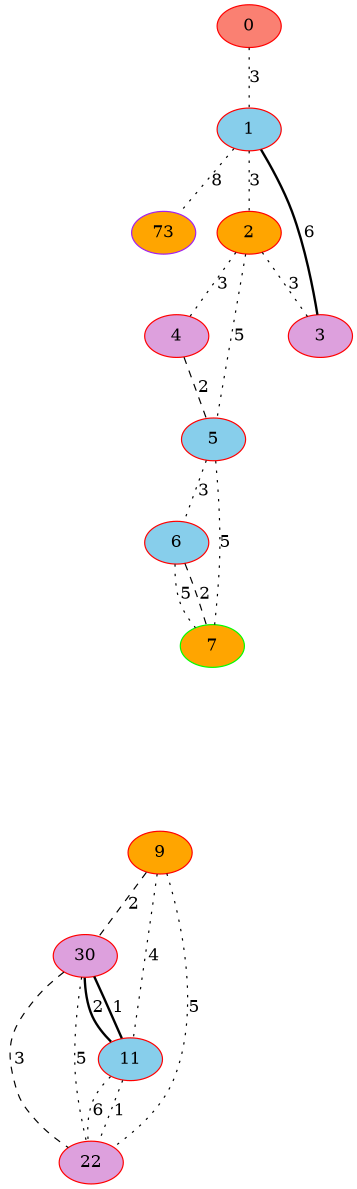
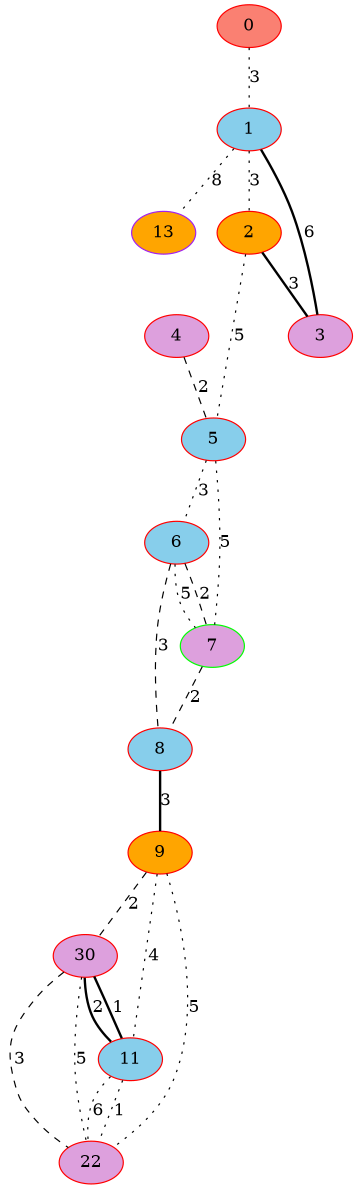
(164, 233) -> (164, 233)
(213, 284) -> none
(285, 284) -> (285, 284)
(212, 646) -> (212, 646)
none -> (160, 749)
